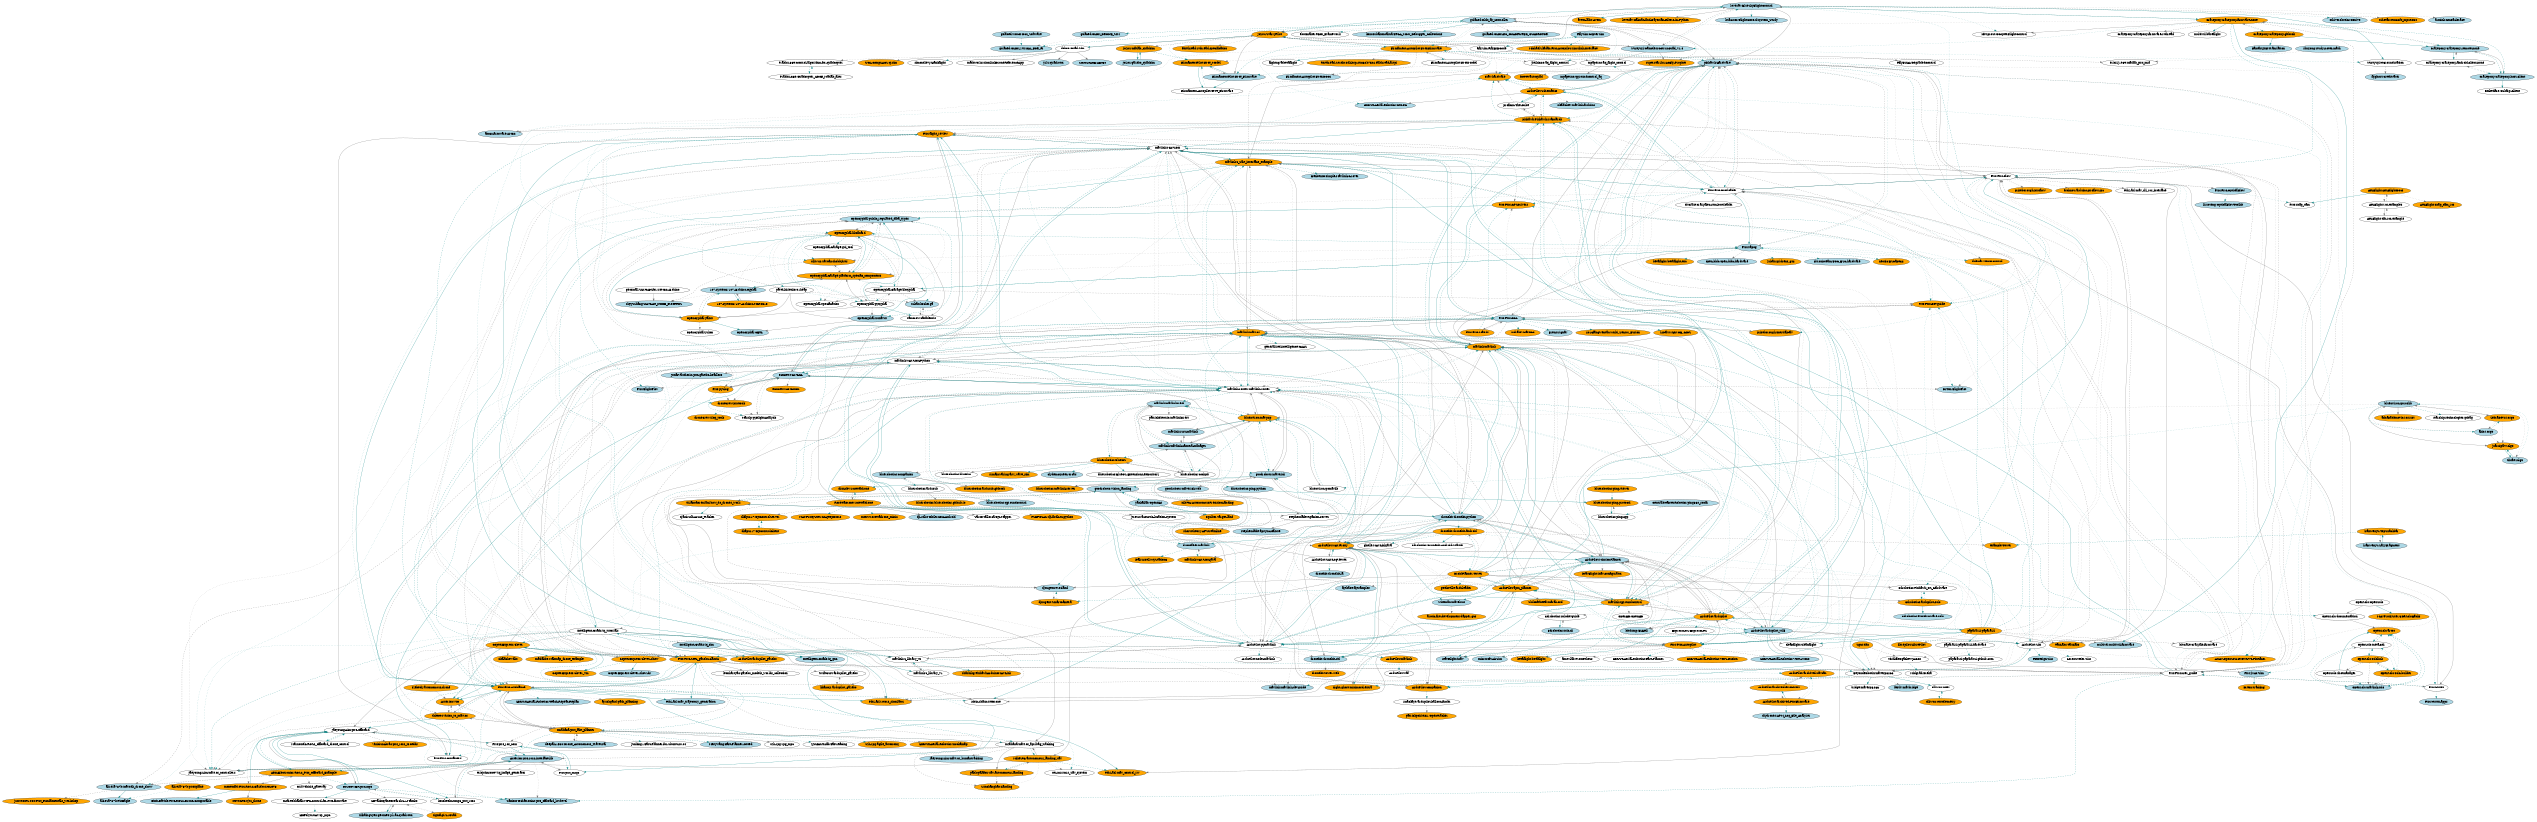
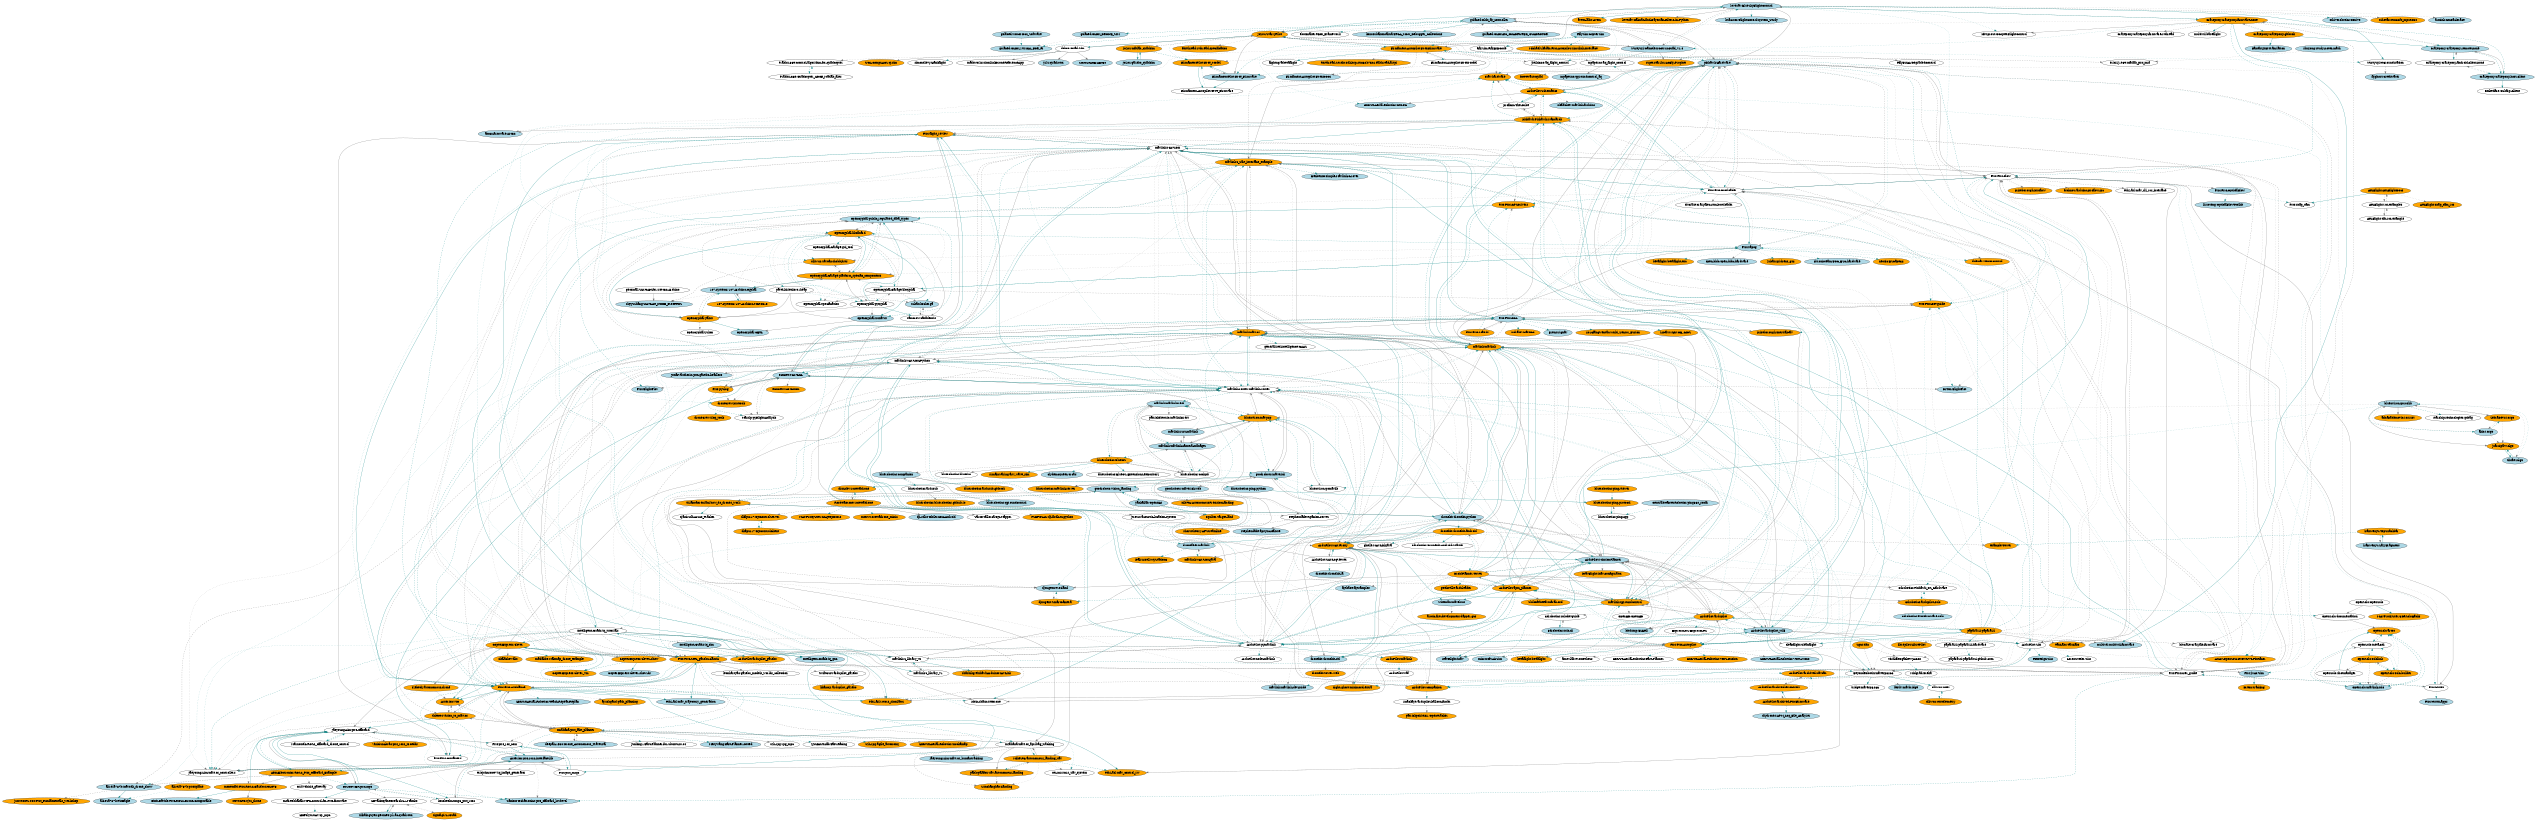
(1266, 447) -> (1296, 482)
